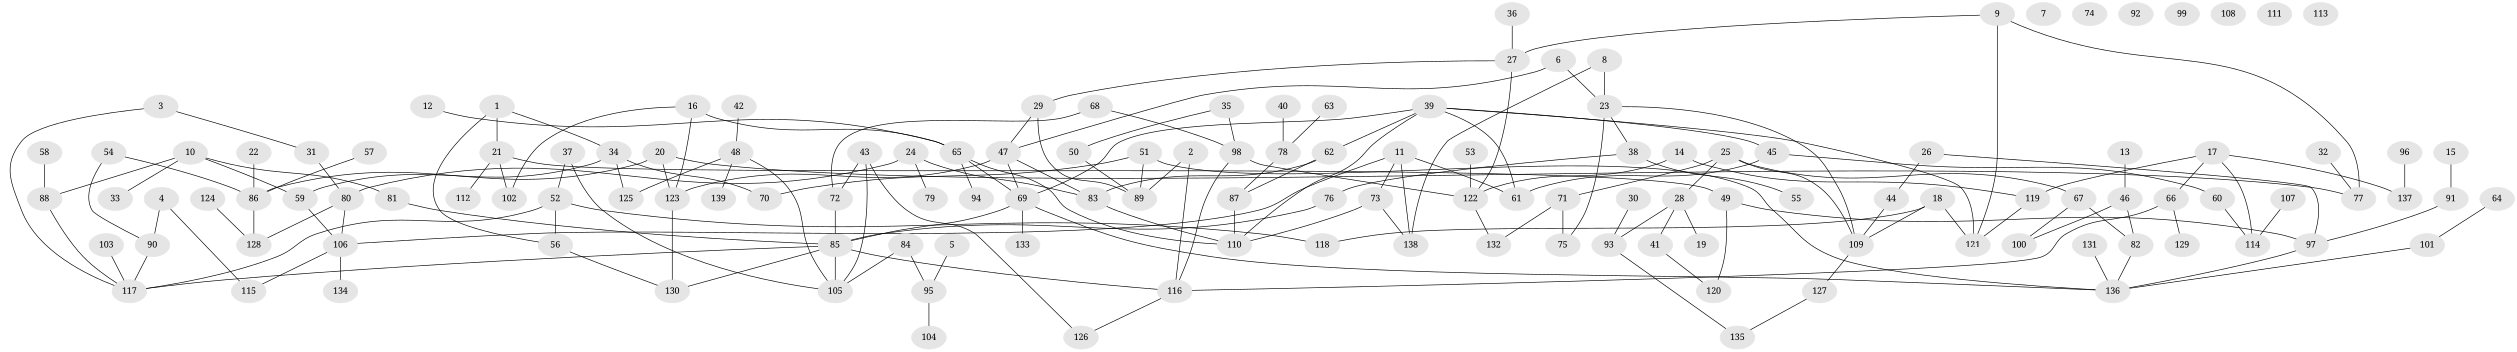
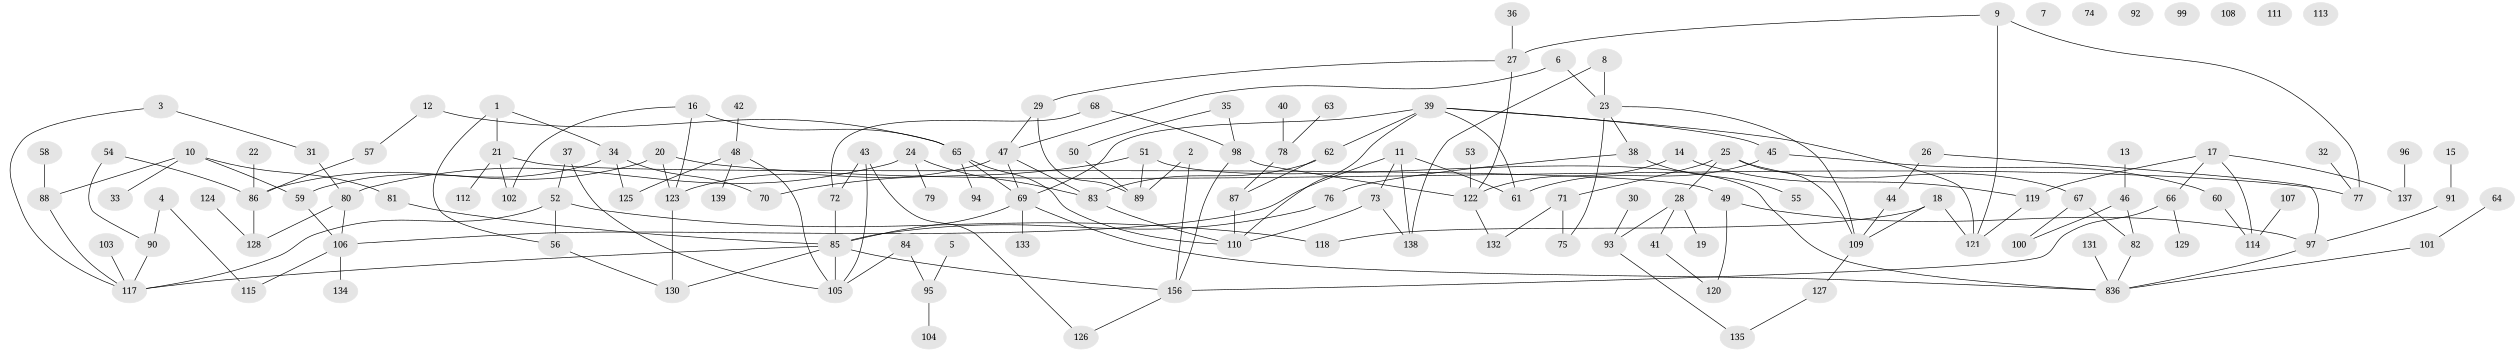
none -> (399, 130)
(1175, 291) -> (1175, 291)
(2113, 291) -> (2113, 291)
